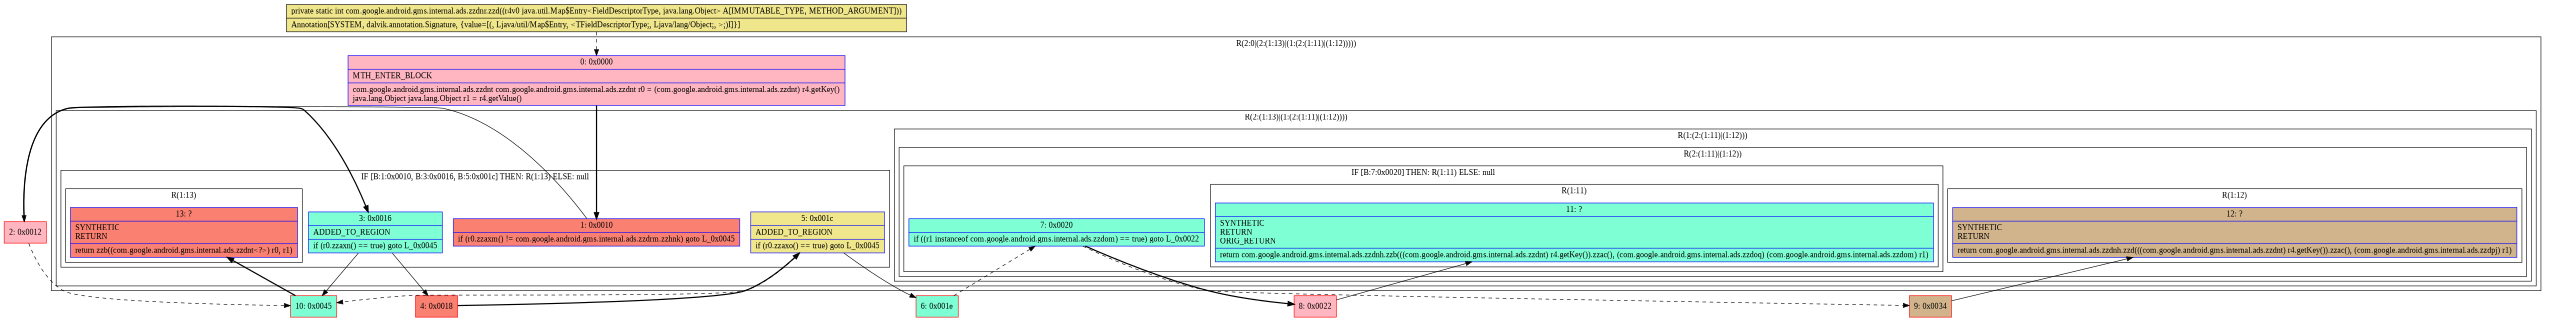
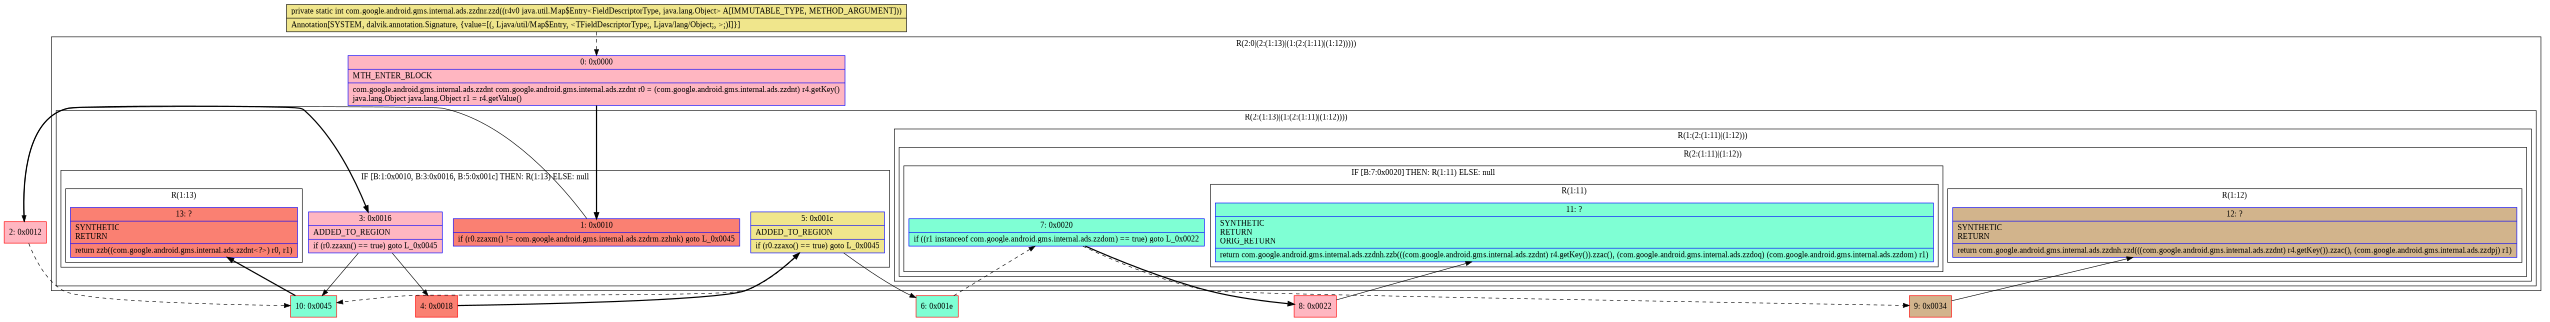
(375, 232) -> (375, 232)
